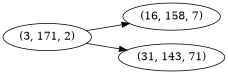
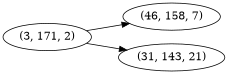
(172, 17) -> (172, 17)
(172, 57) -> (172, 57)
